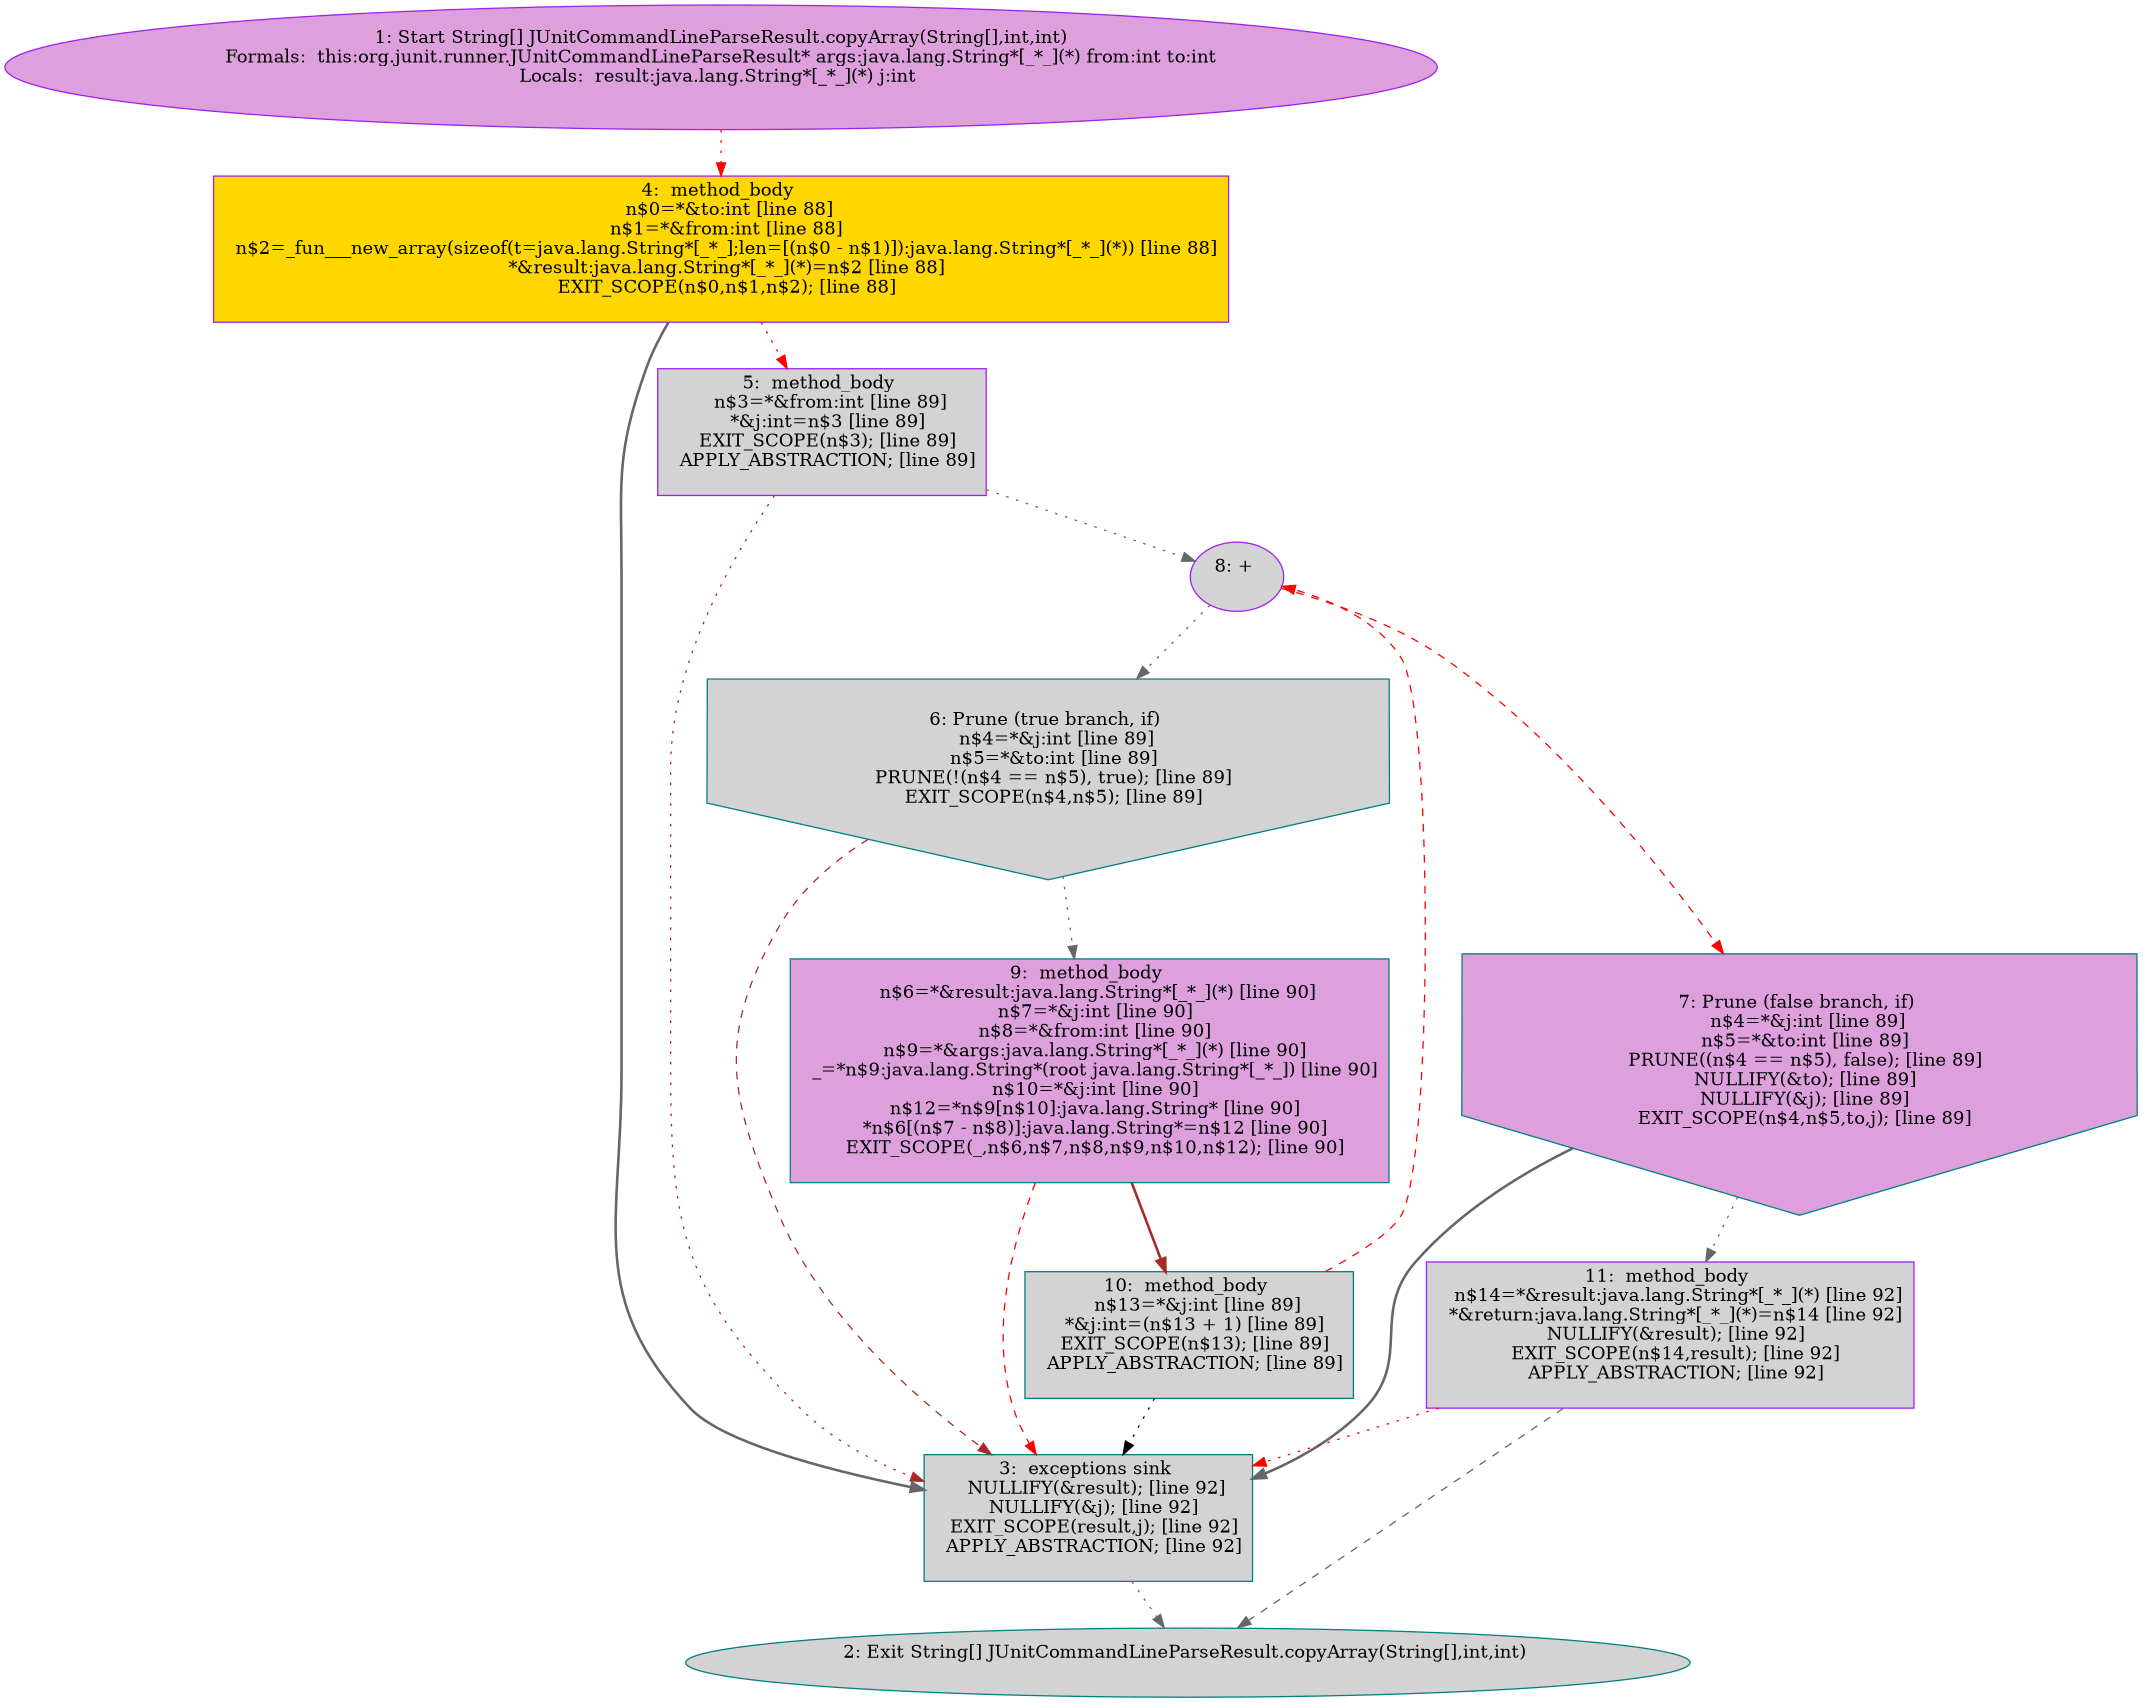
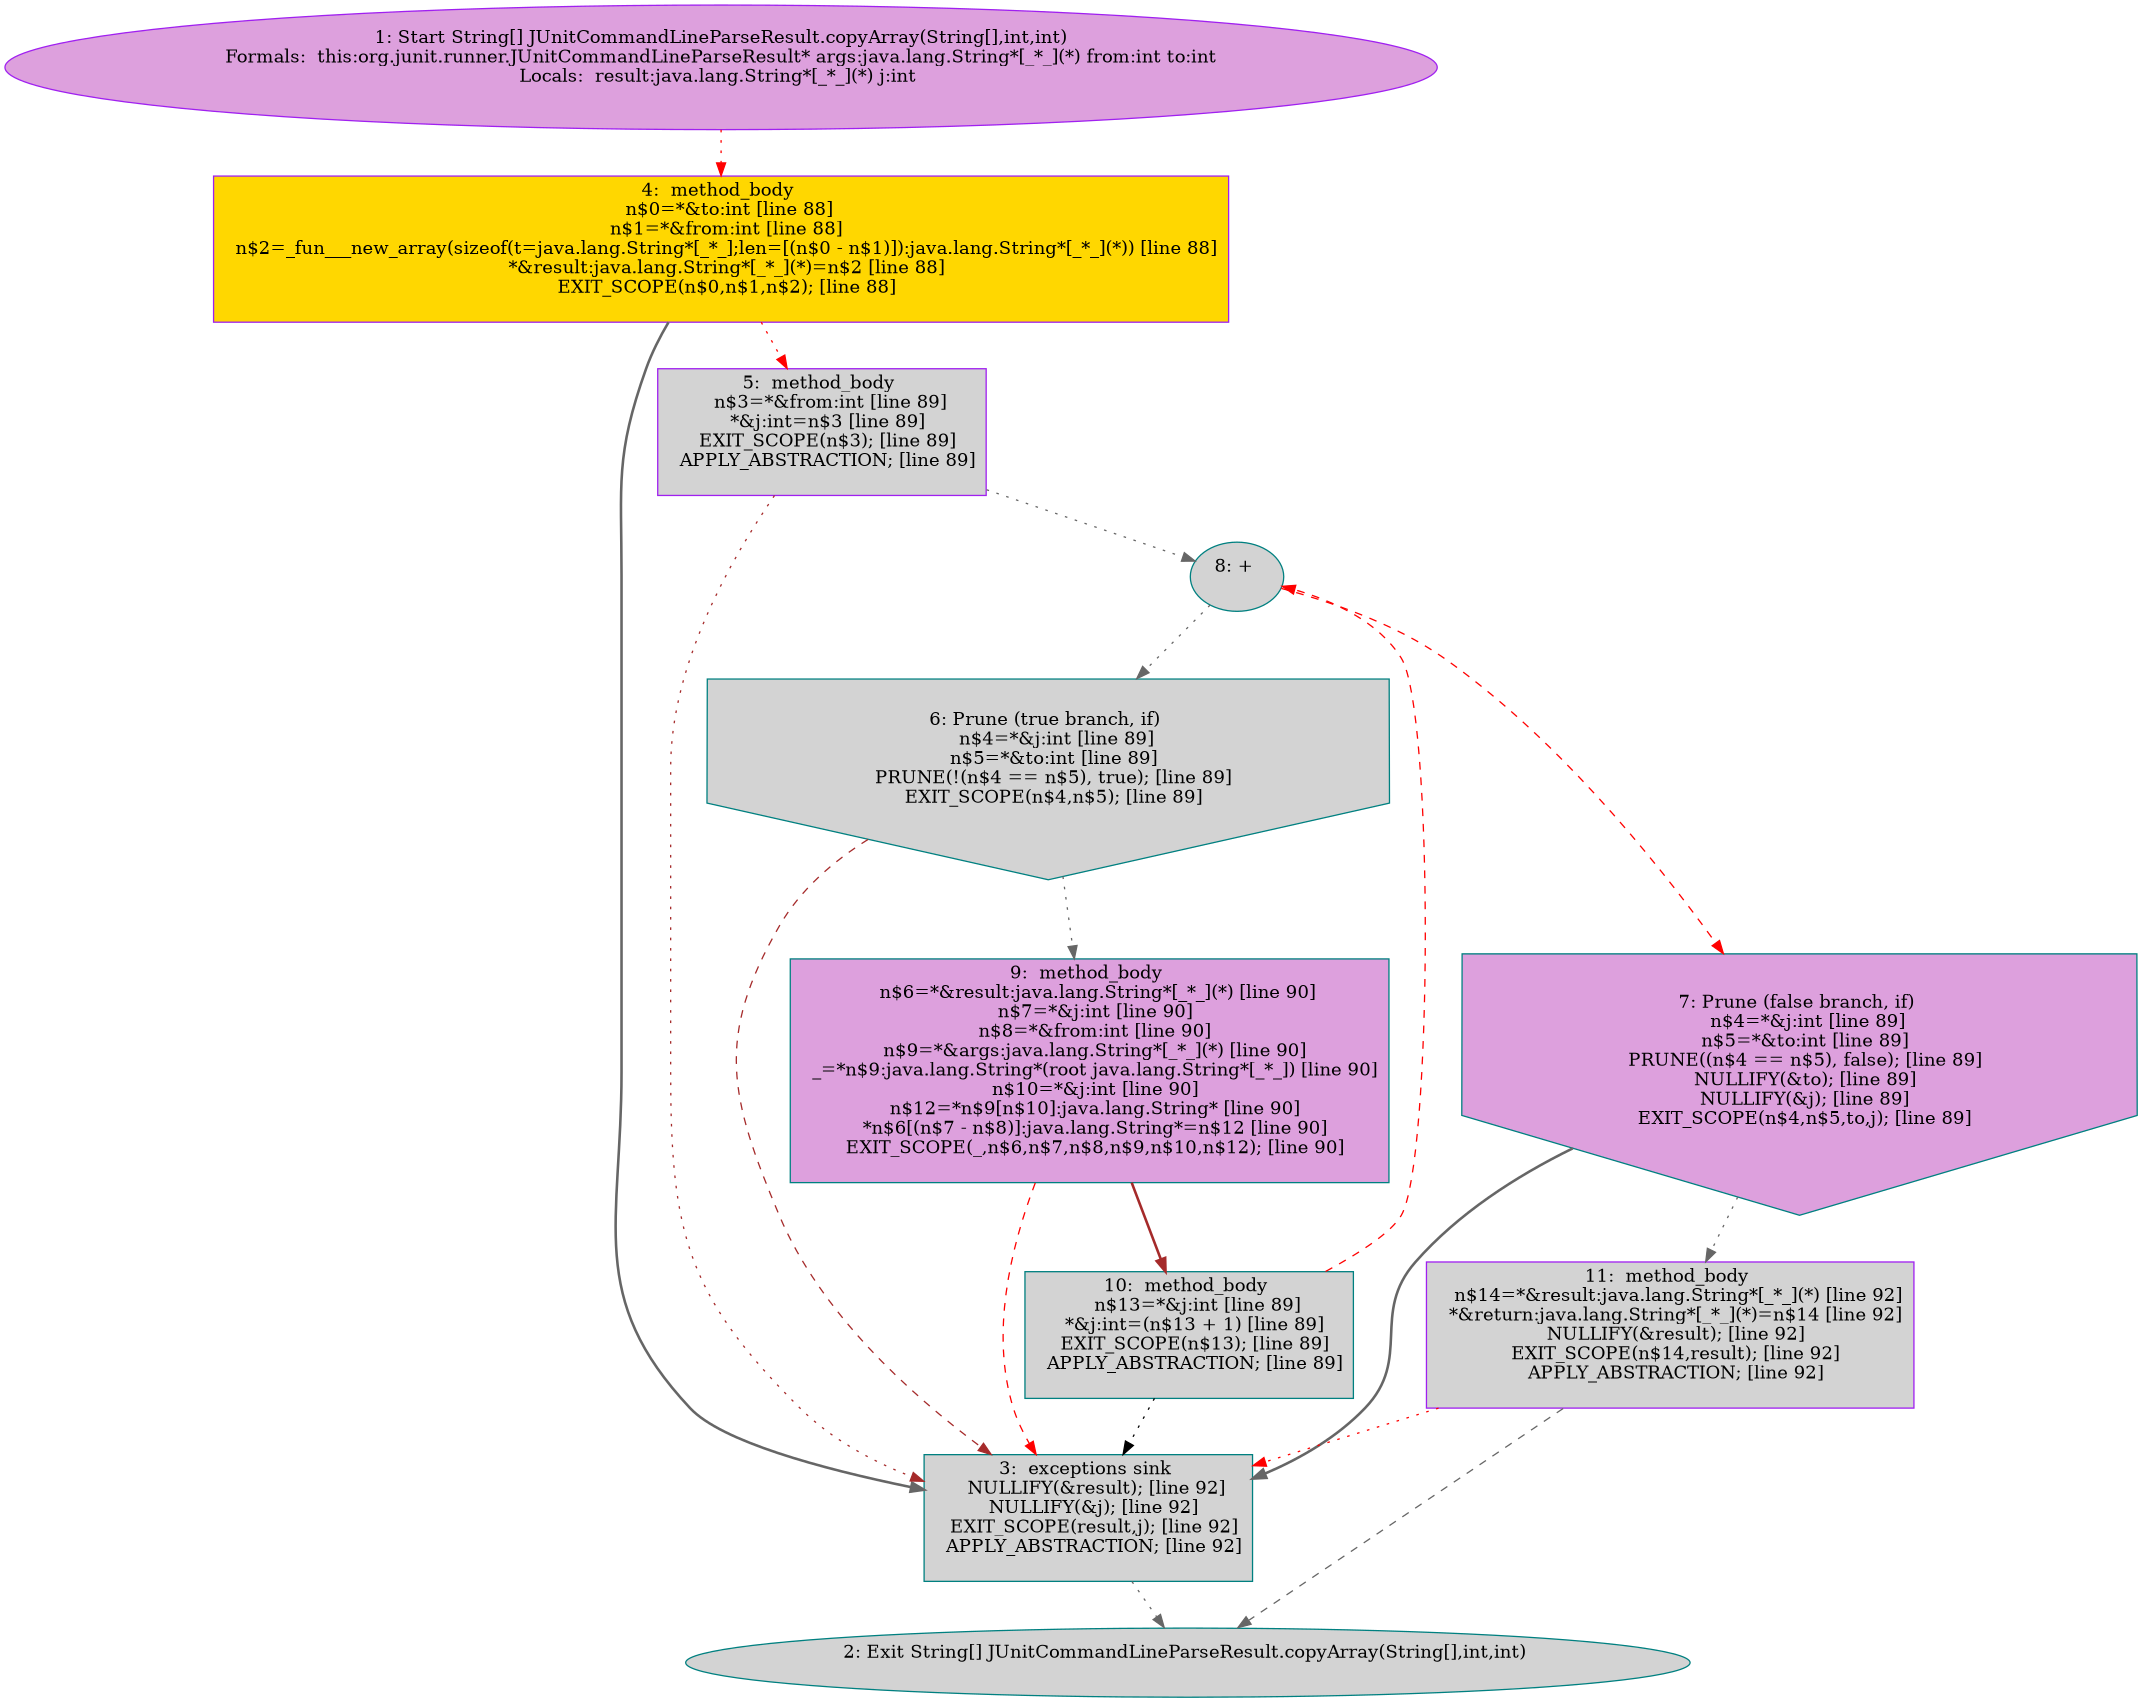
(1237, 577) -> (1237, 577)
